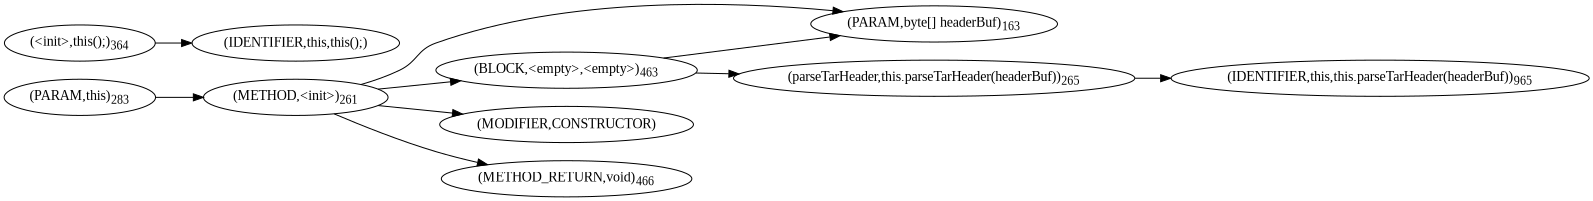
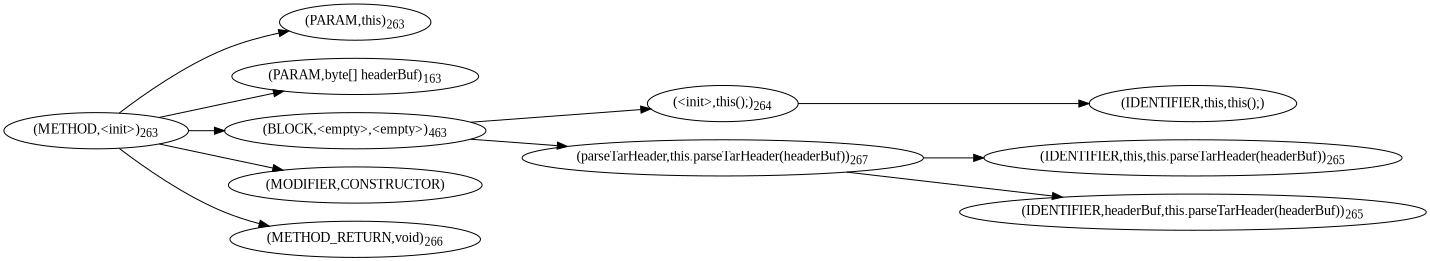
(120, 42) -> (763, 102)
(747, 48) -> (556, 116)
(1071, 77) -> (860, 156)
(1523, 77) -> (1336, 156)
(121, 96) -> (396, 21)
(349, 96) -> (149, 129)
(174, 97) -> (194, 64)
(646, 177) -> (434, 238)
none -> (1193, 212)
